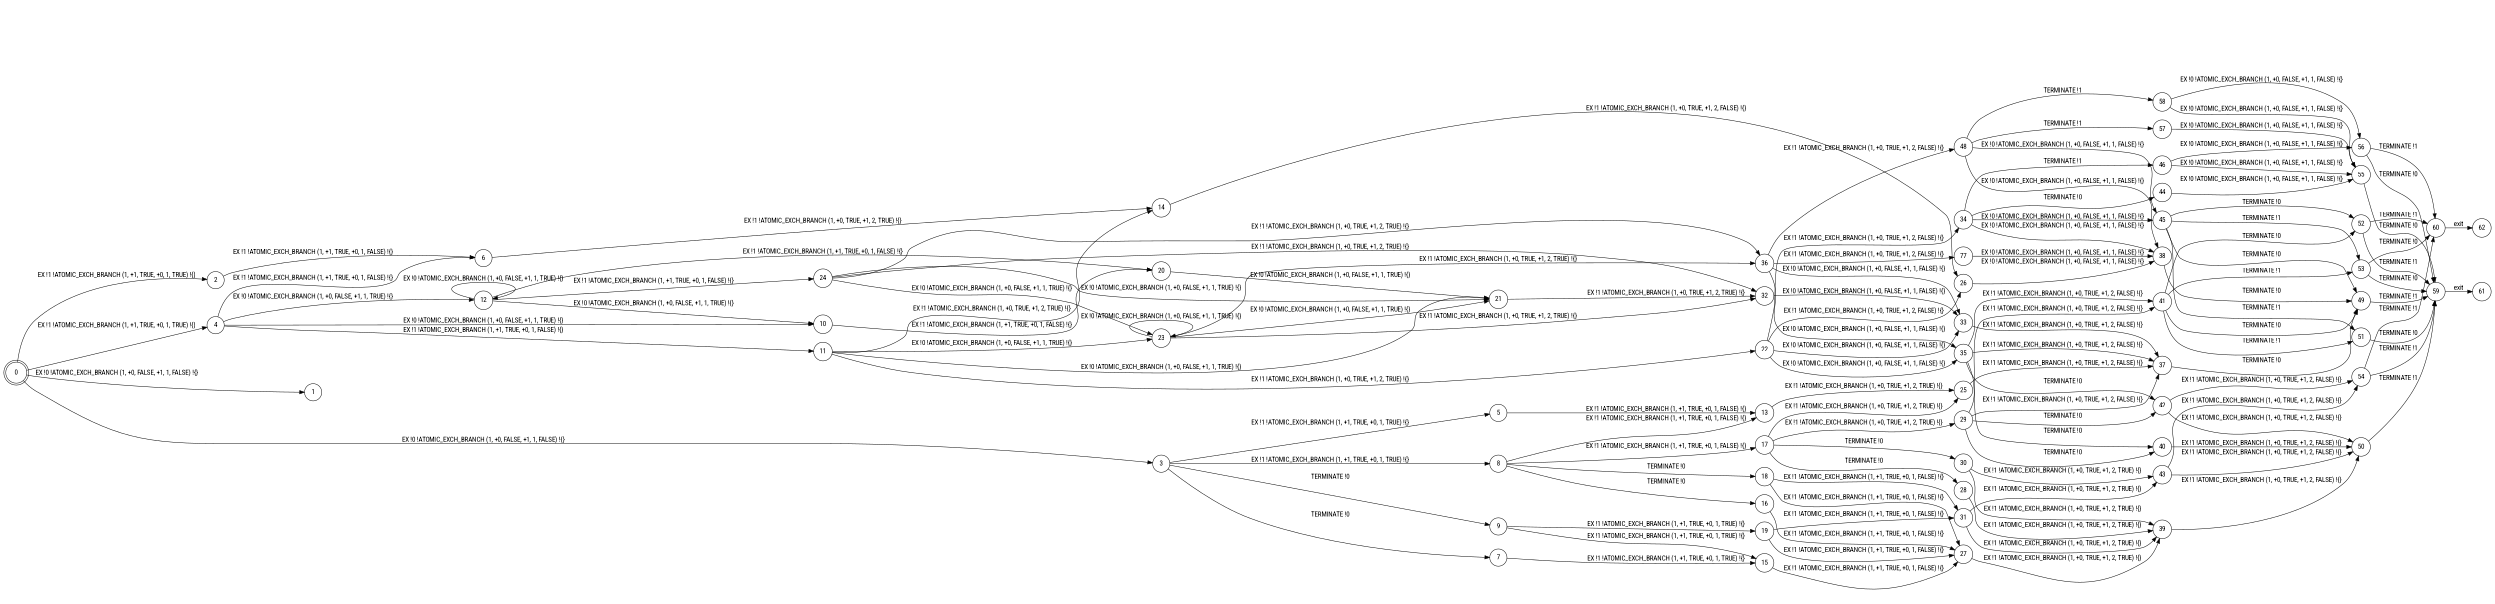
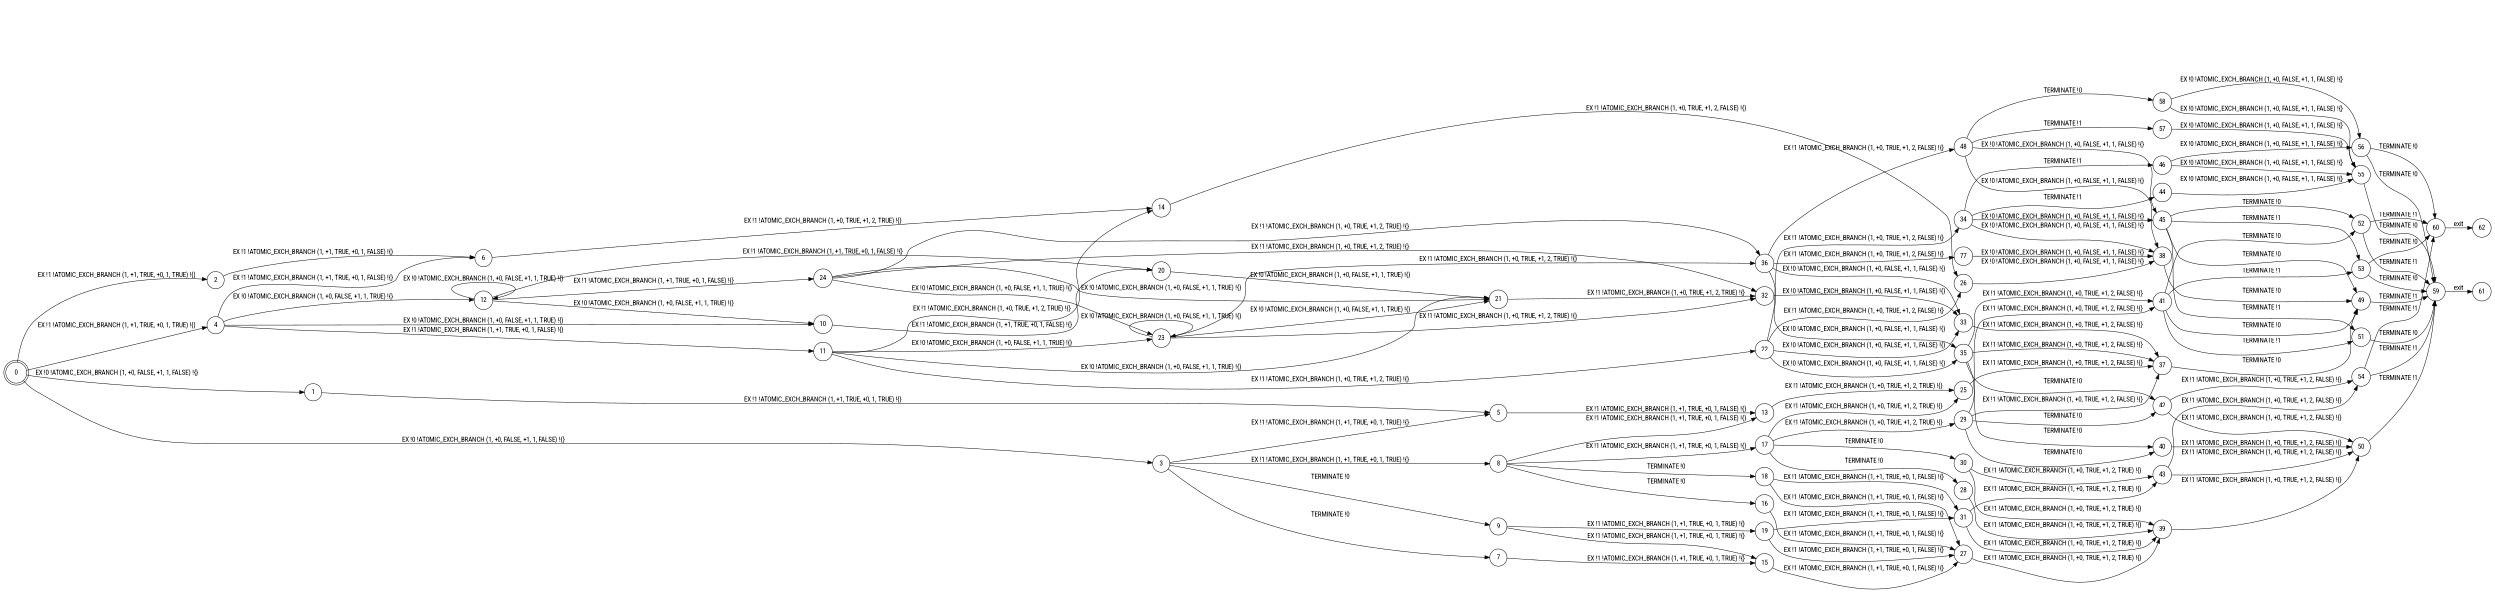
(2063, 91) -> (2063, 91)
(2398, 147) -> (2398, 147)
(2063, 198) -> (2063, 198)
none -> (903, 403)
